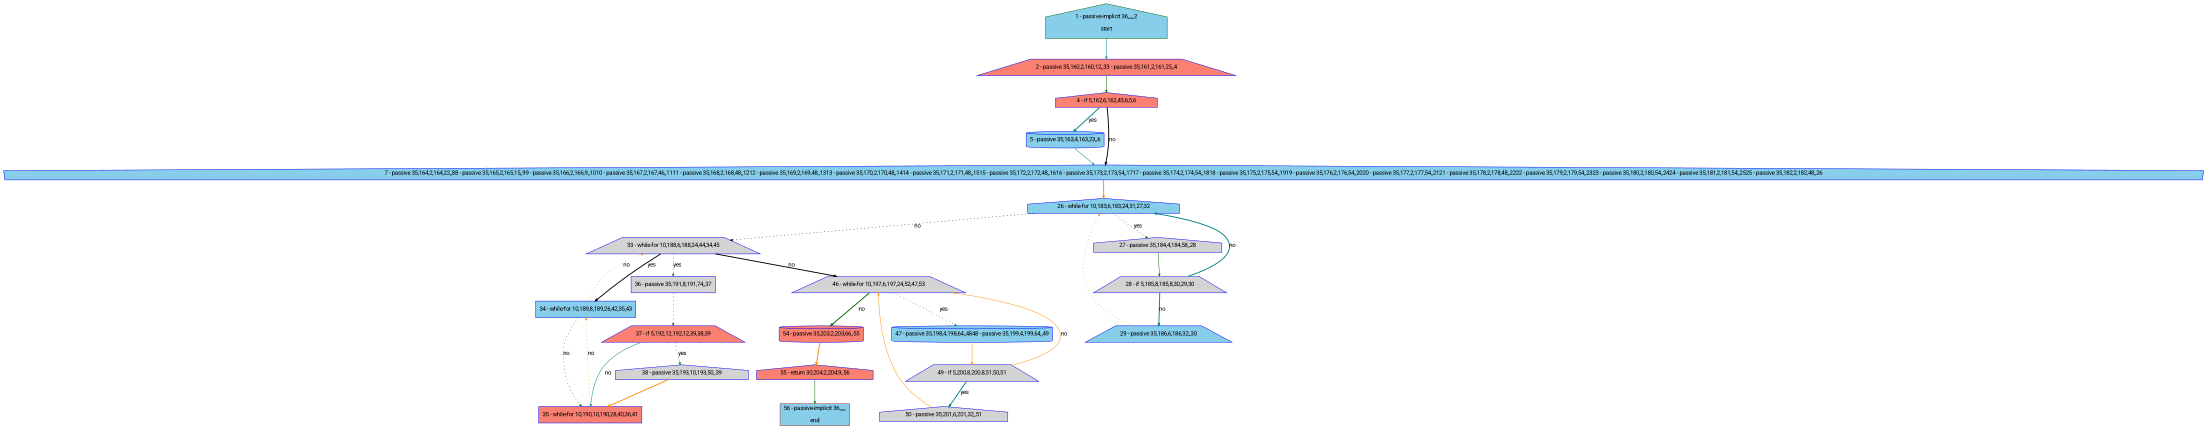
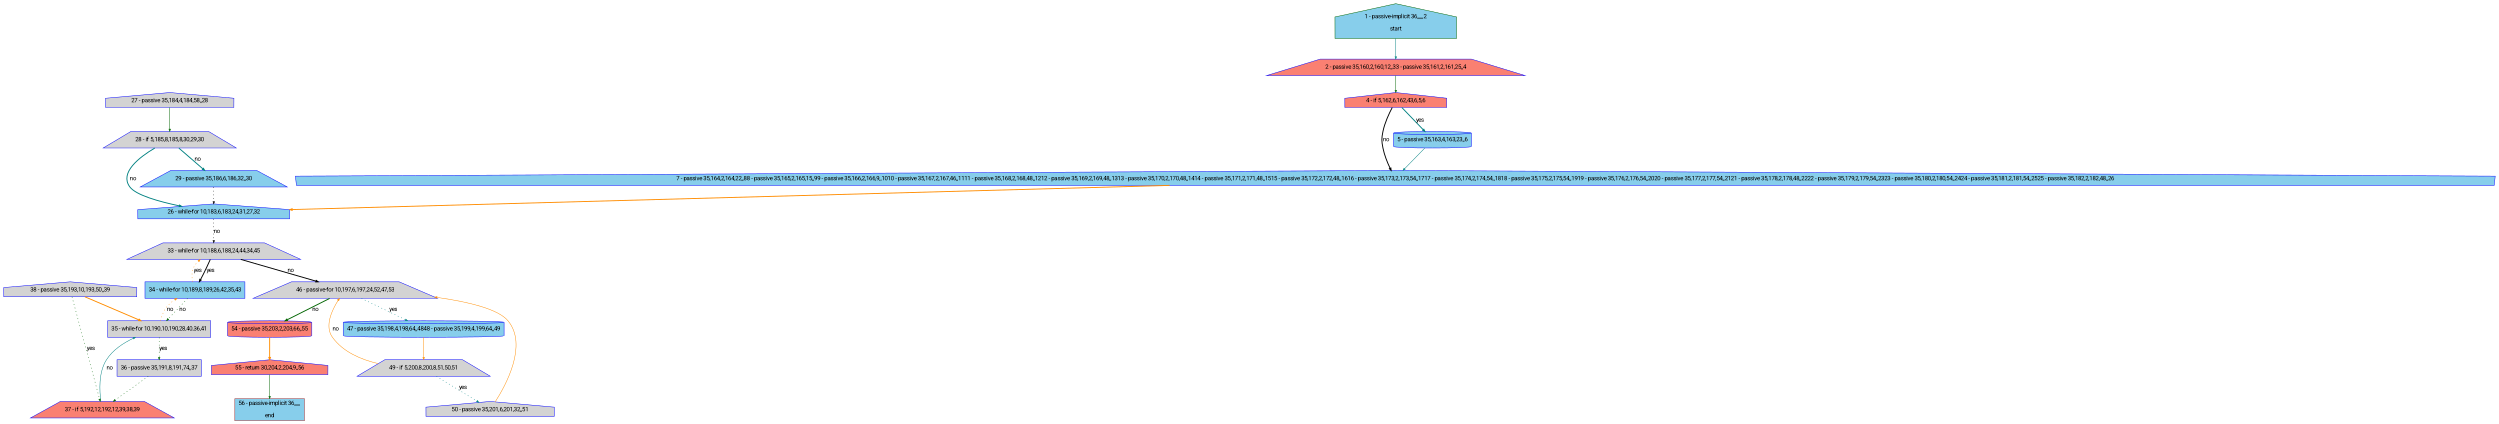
(1129, 225) -> none
(673, 264) -> (159, 347)
(626, 265) -> (198, 271)
(1085, 281) -> (214, 194)
(879, 285) -> (345, 290)
(677, 353) -> (86, 348)
(958, 393) -> (457, 389)
(590, 415) -> (159, 329)
